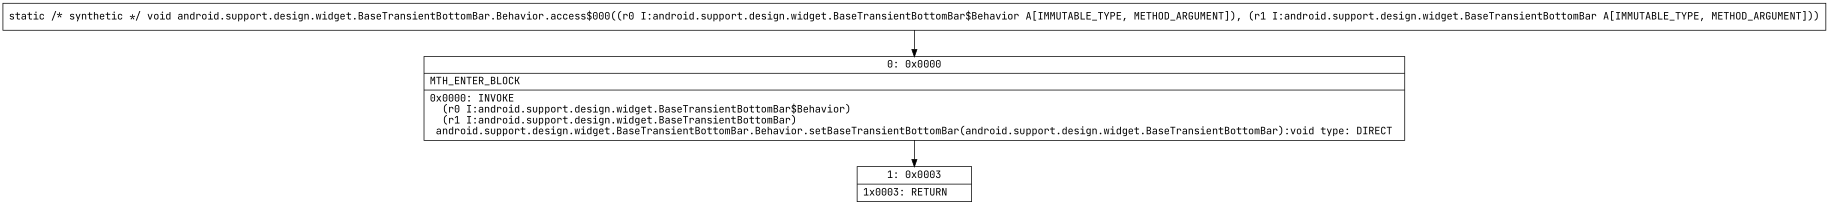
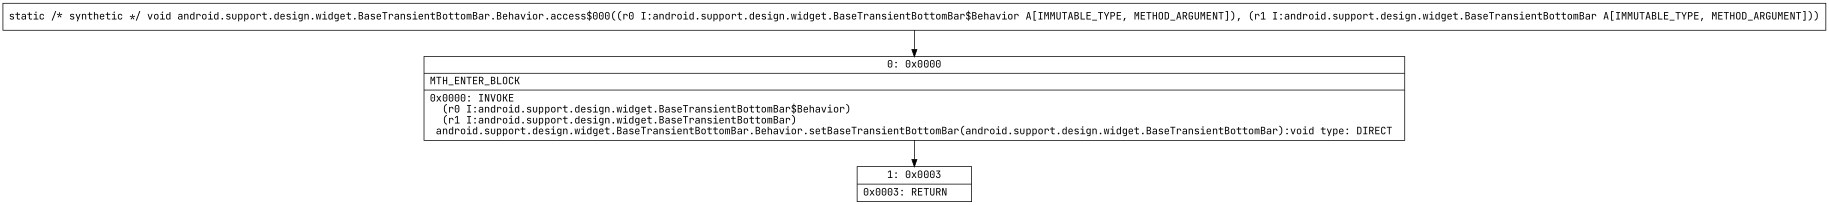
(914, 192) -> (914, 192)
